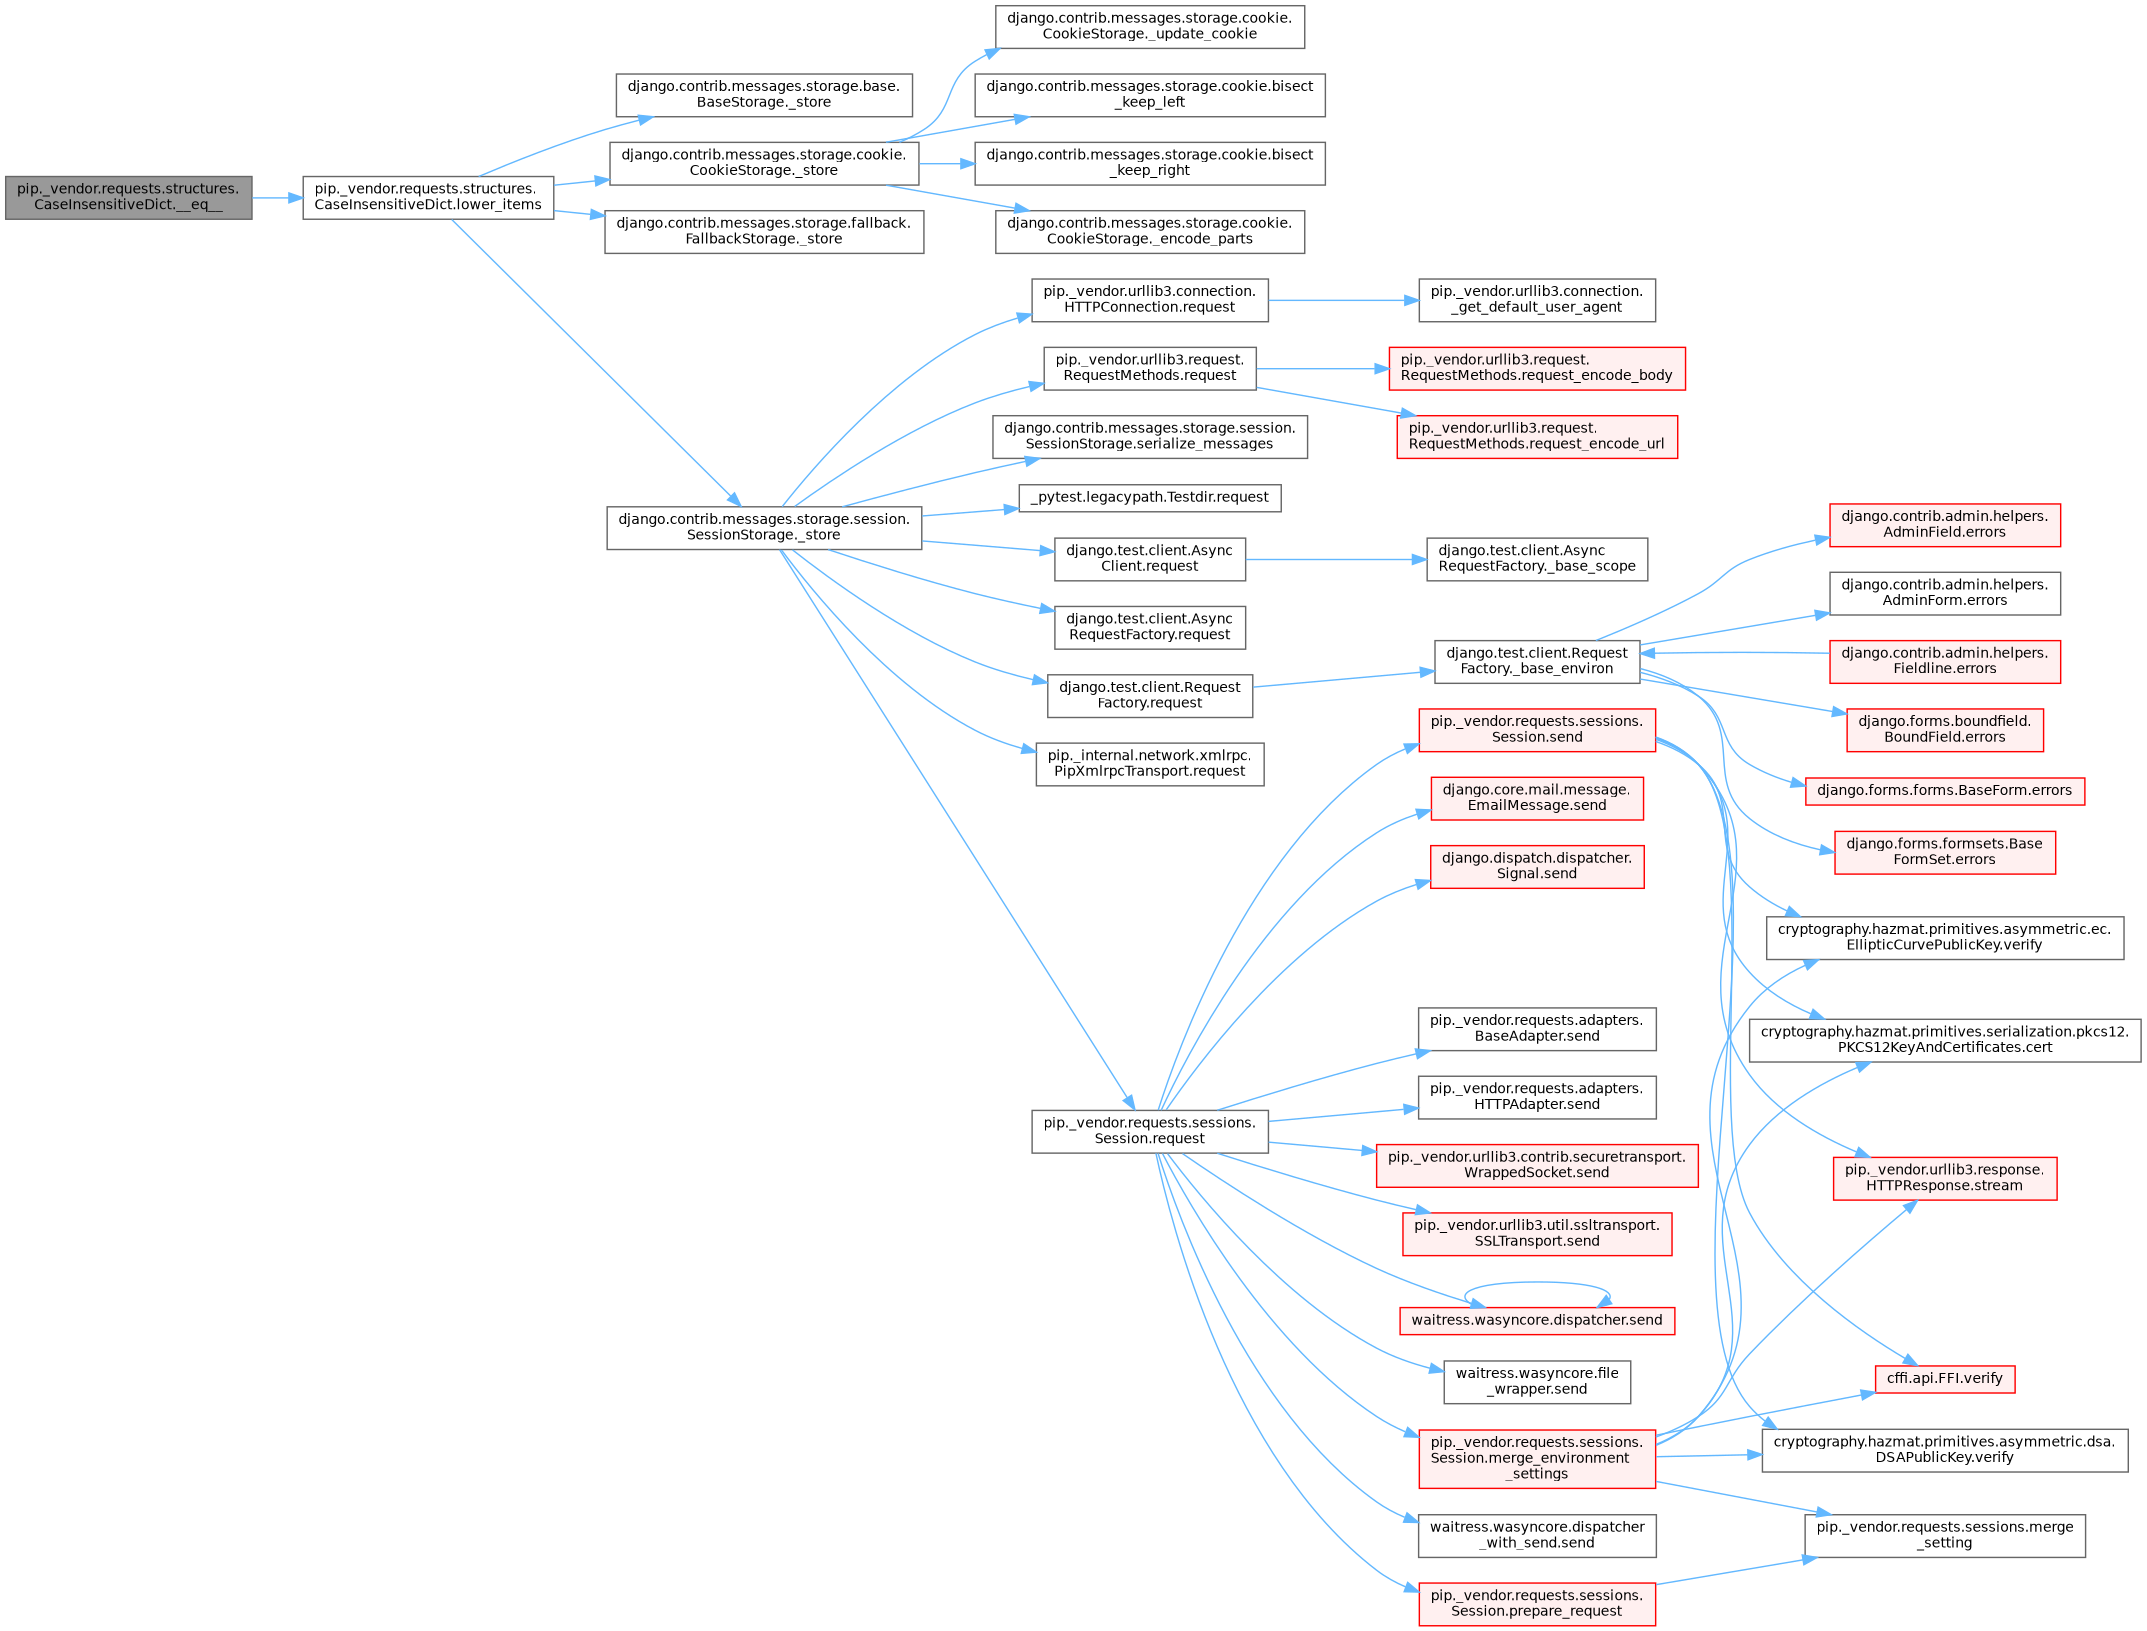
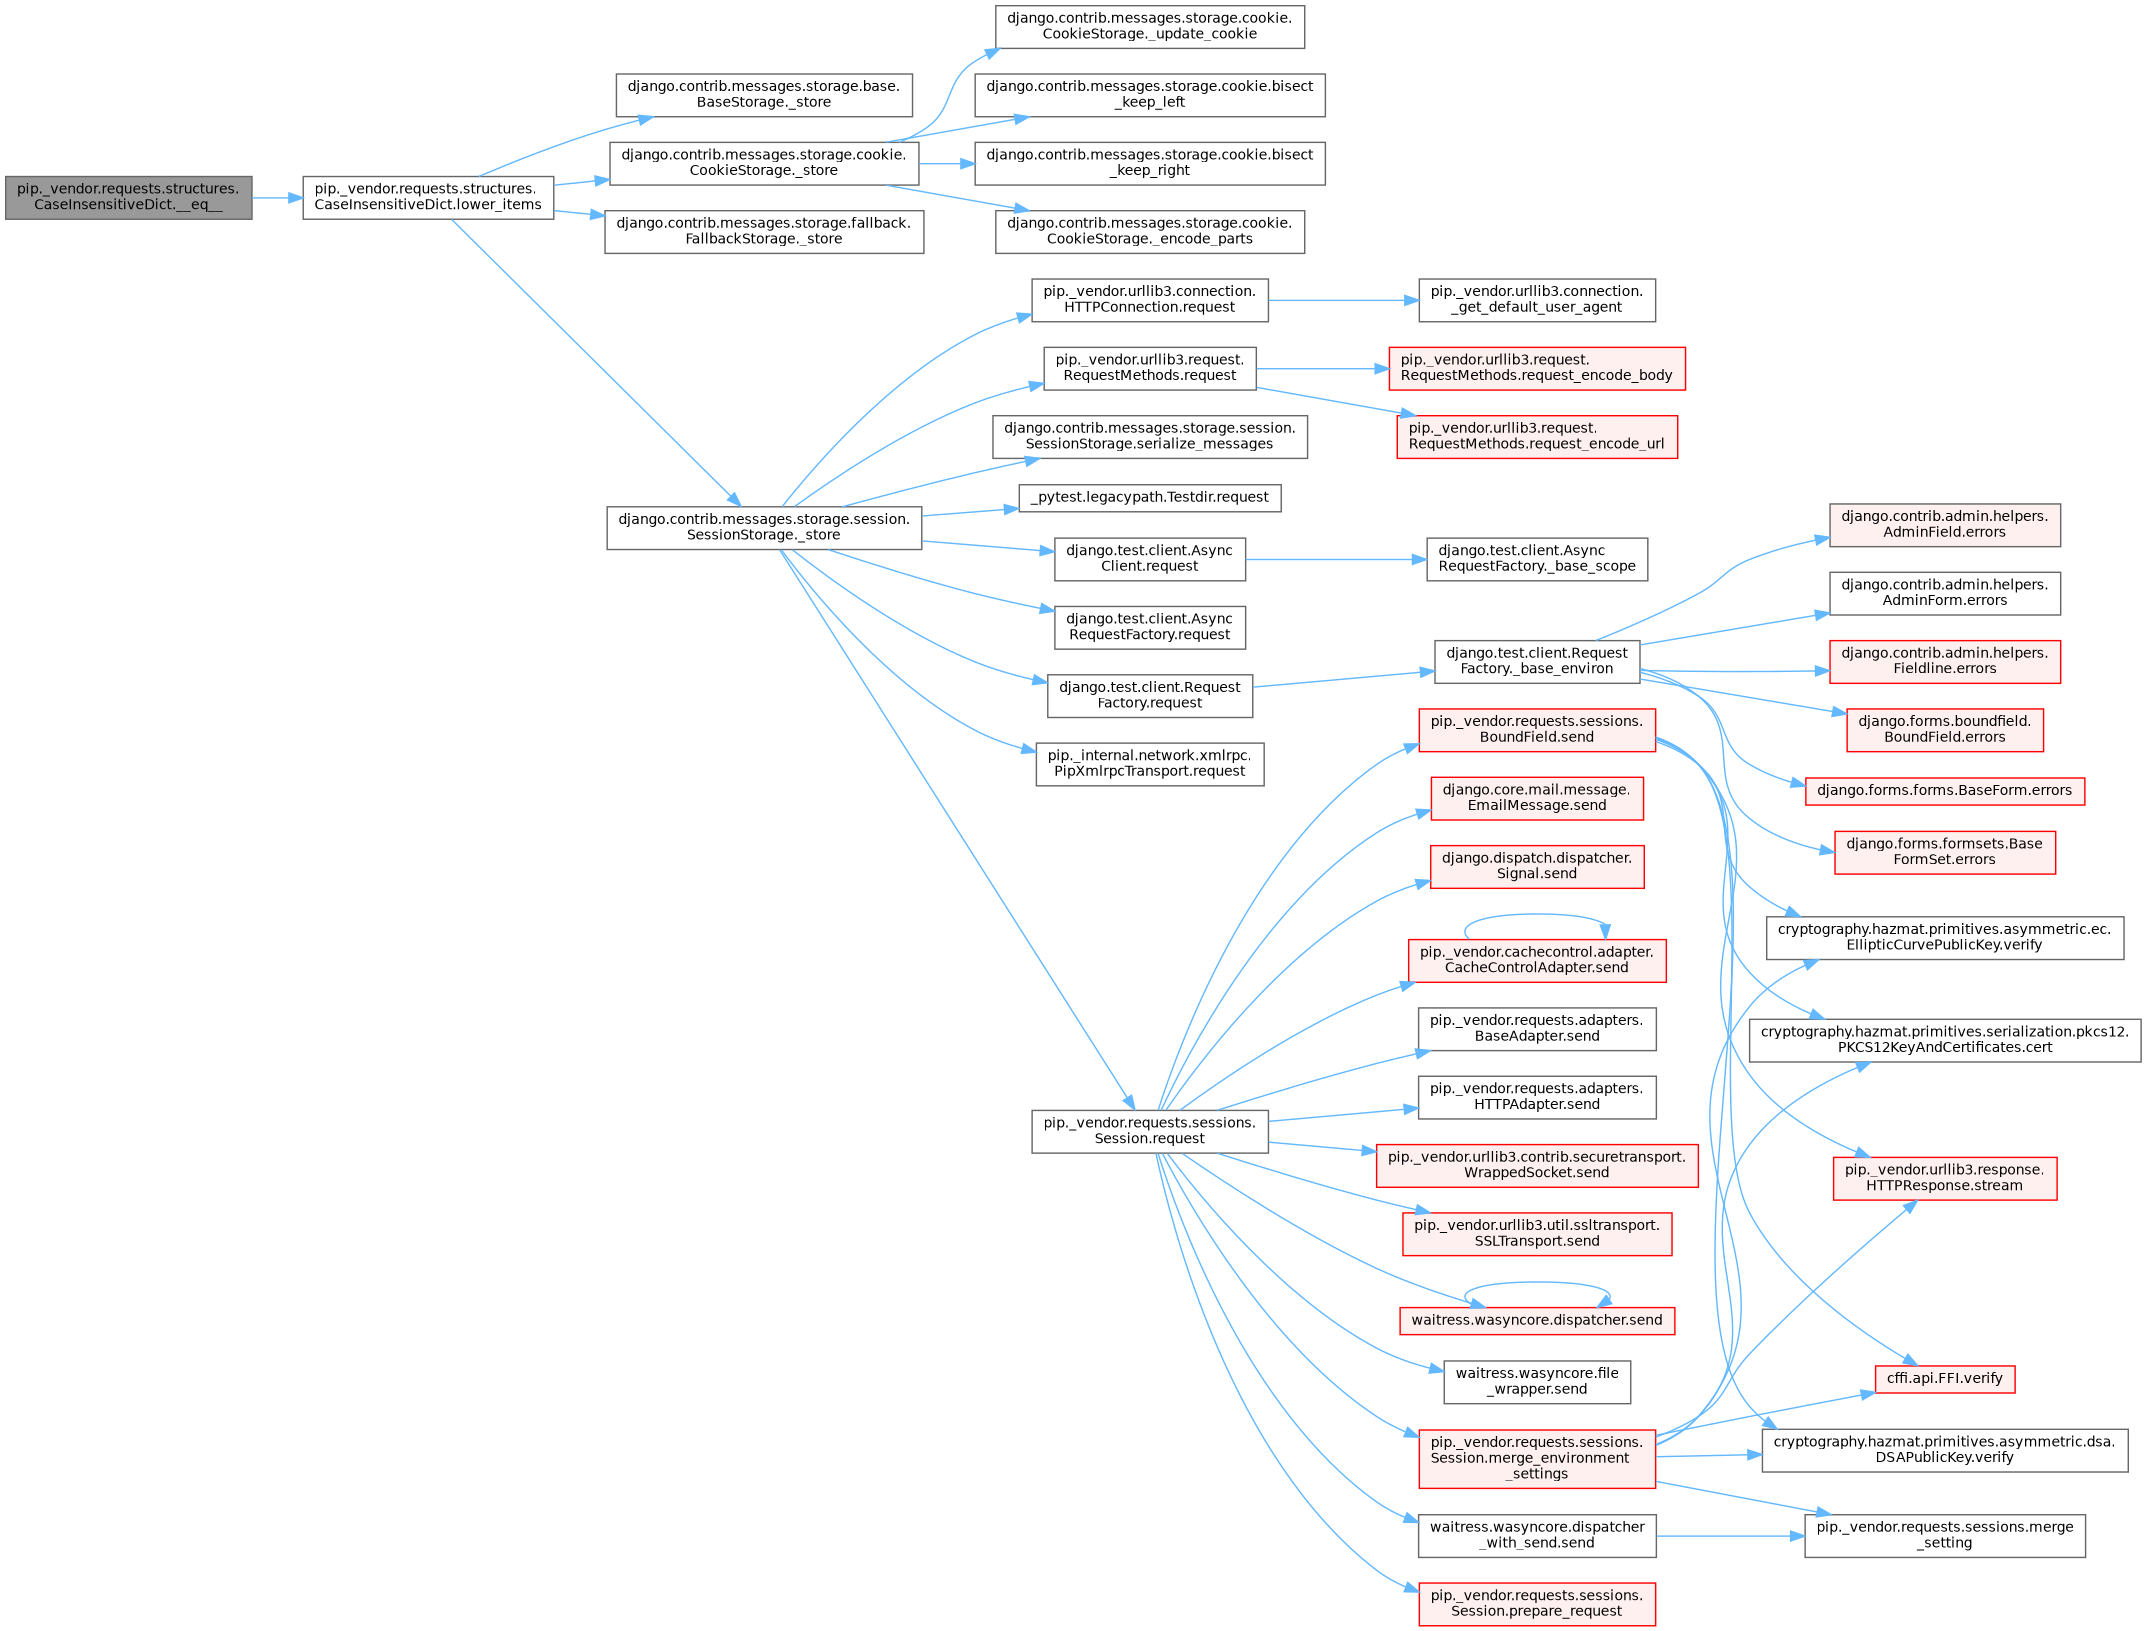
(1945, 525) -> (1945, 525)
(1742, 652) -> (1728, 672)
(1538, 730) -> (1538, 730)
none -> (1538, 961)
(1730, 1572) -> (1724, 1536)
